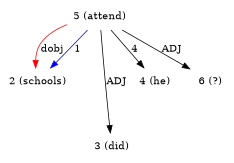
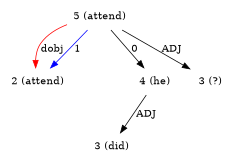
(135, 49) -> (135, 49)
(105, 78) -> (136, 111)
(38, 81) -> (38, 81)
(210, 81) -> (210, 81)
